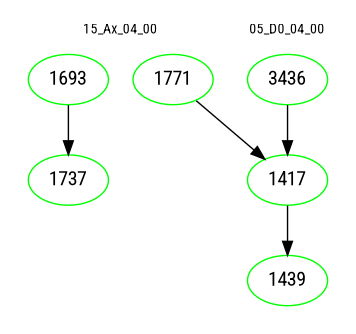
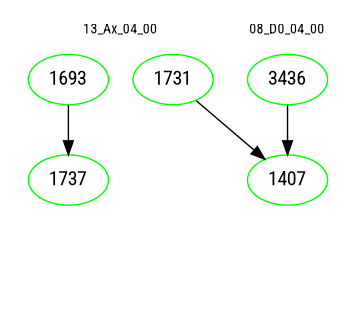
(121, 30) -> (121, 30)
(288, 30) -> (288, 30)
(173, 80) -> (173, 80)
(288, 180) -> (288, 180)
(288, 281) -> none
